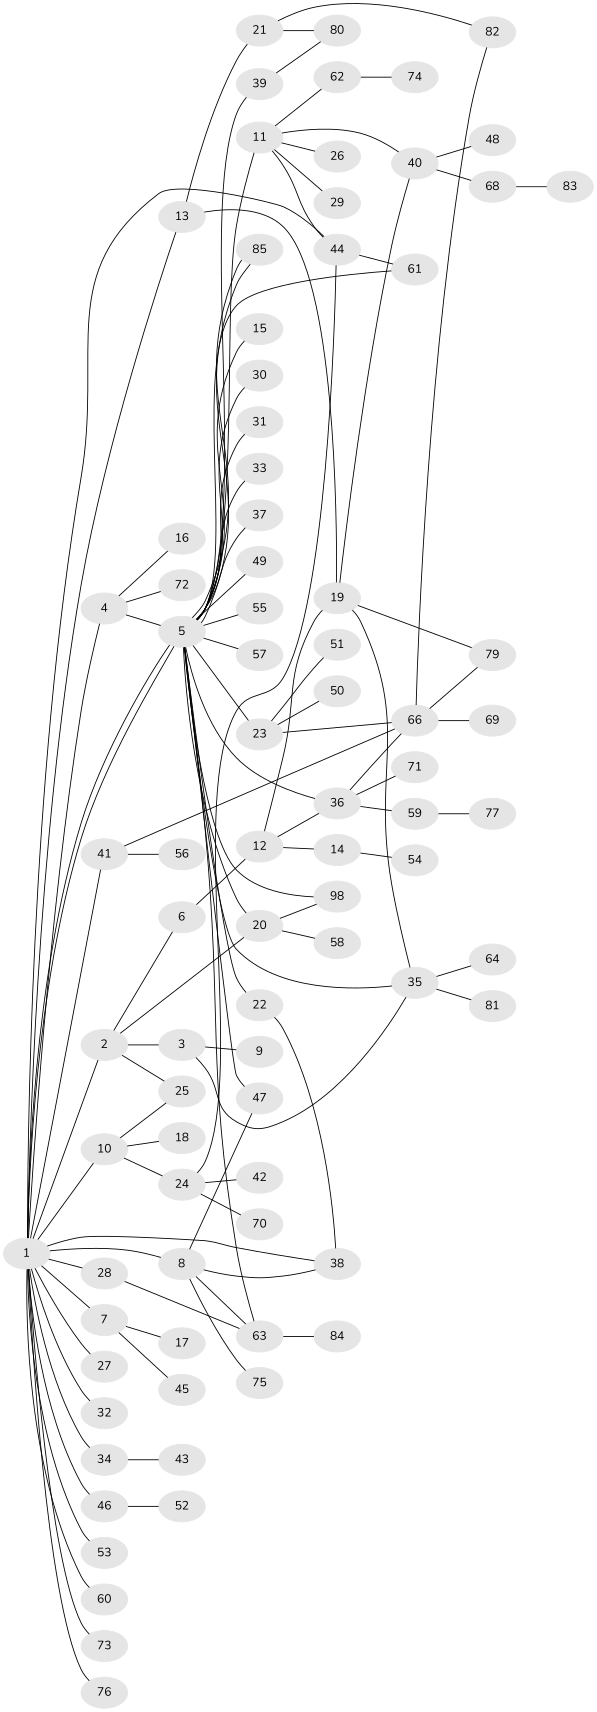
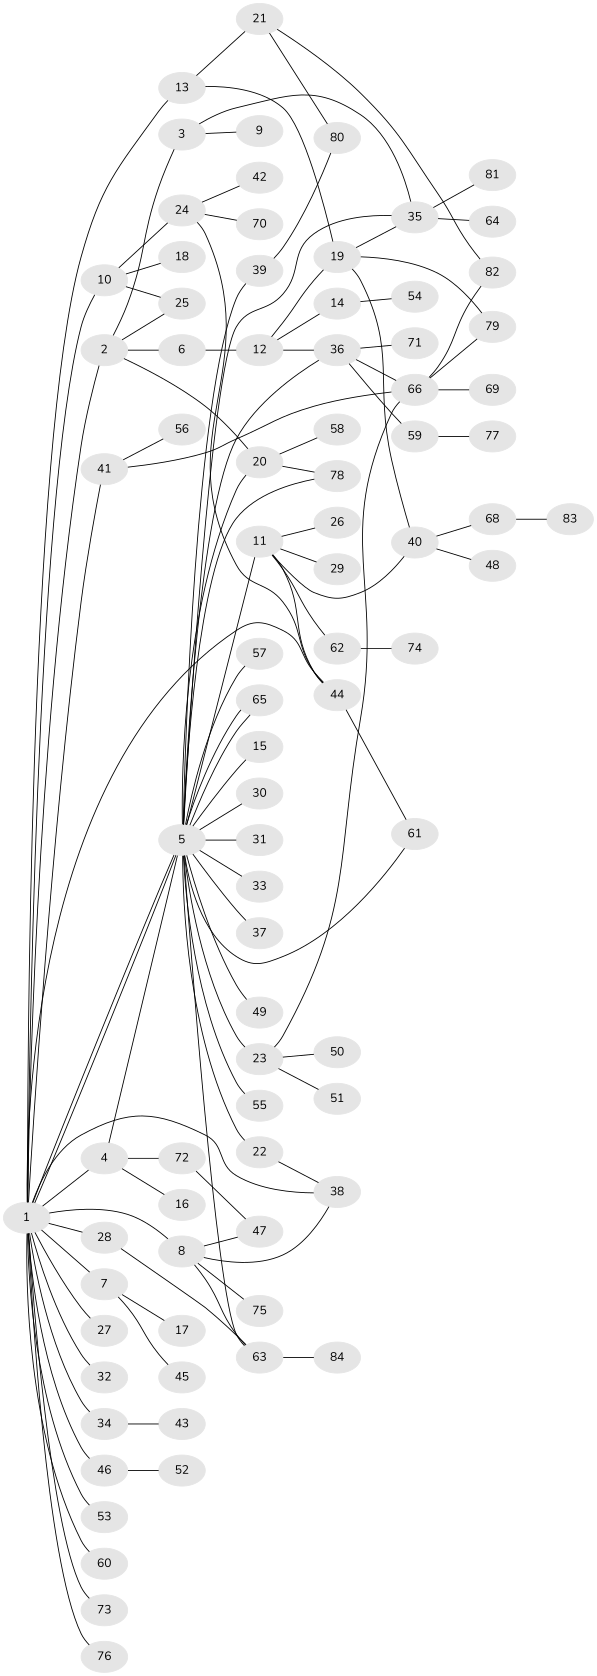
(260, 250) -> (260, 700)
(210, 868) -> (221, 1195)
(337, 897) -> (337, 476)
